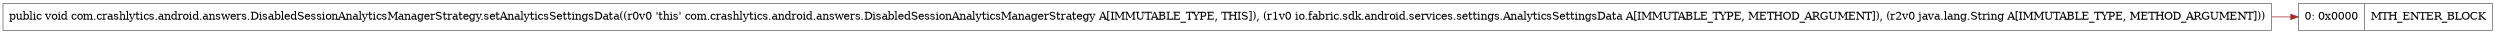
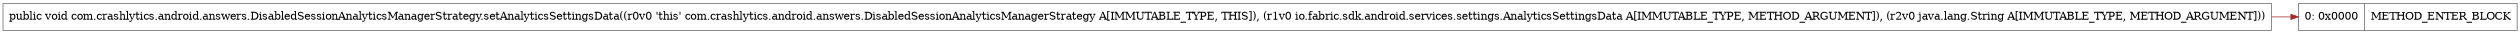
(2428, 17) -> (2441, 17)
